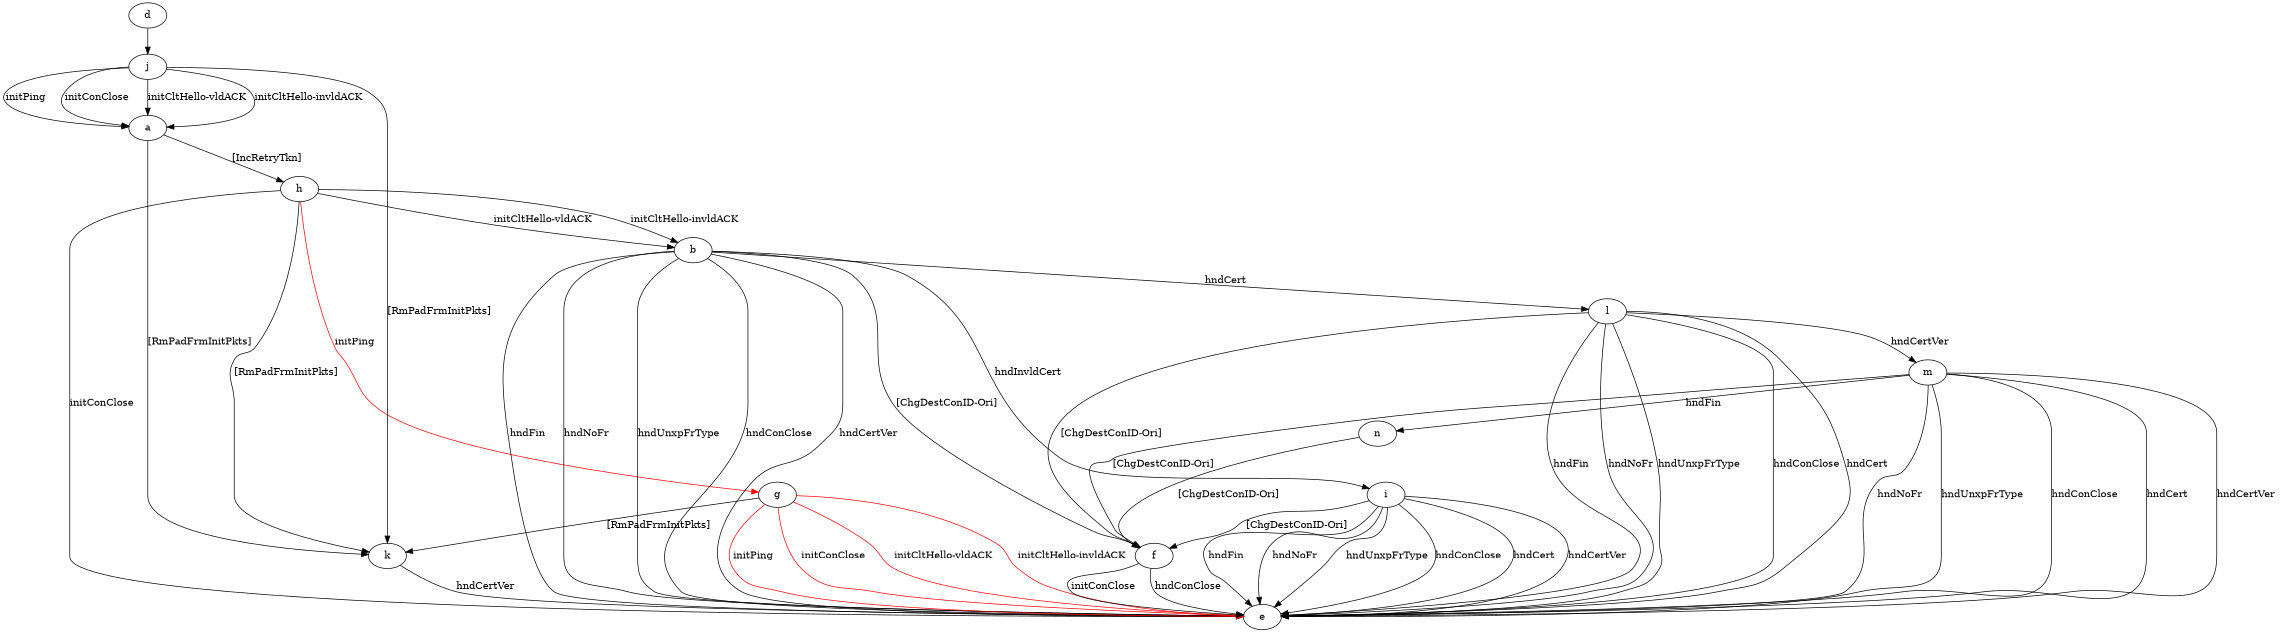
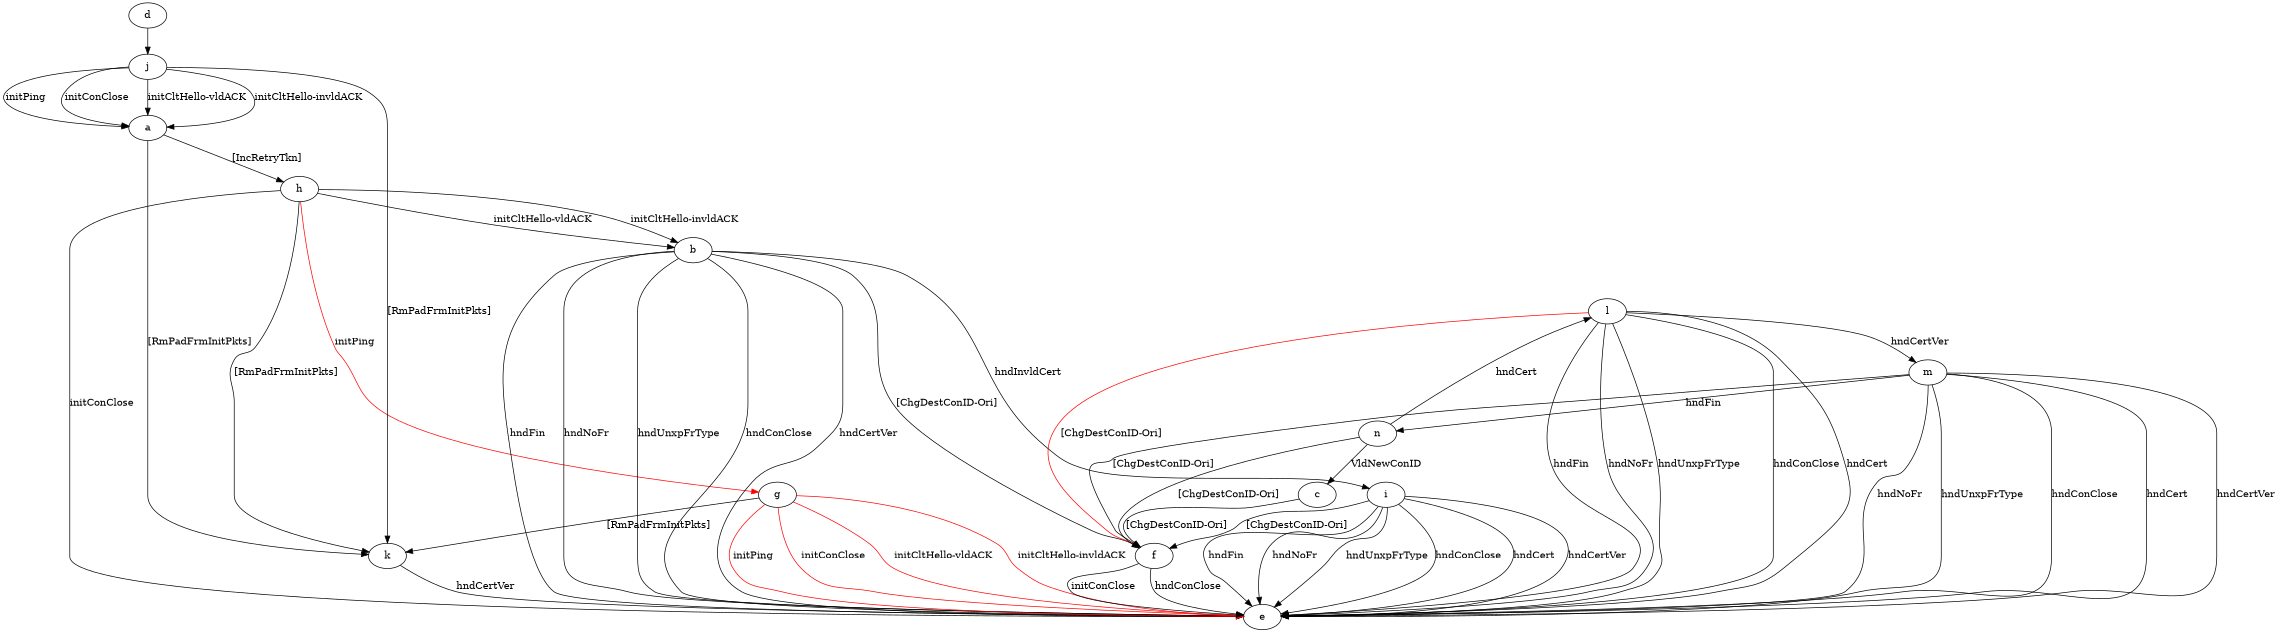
(1147, 281) -> (1484, 366)
(1235, 351) -> (1235, 351)
none -> (1317, 495)
